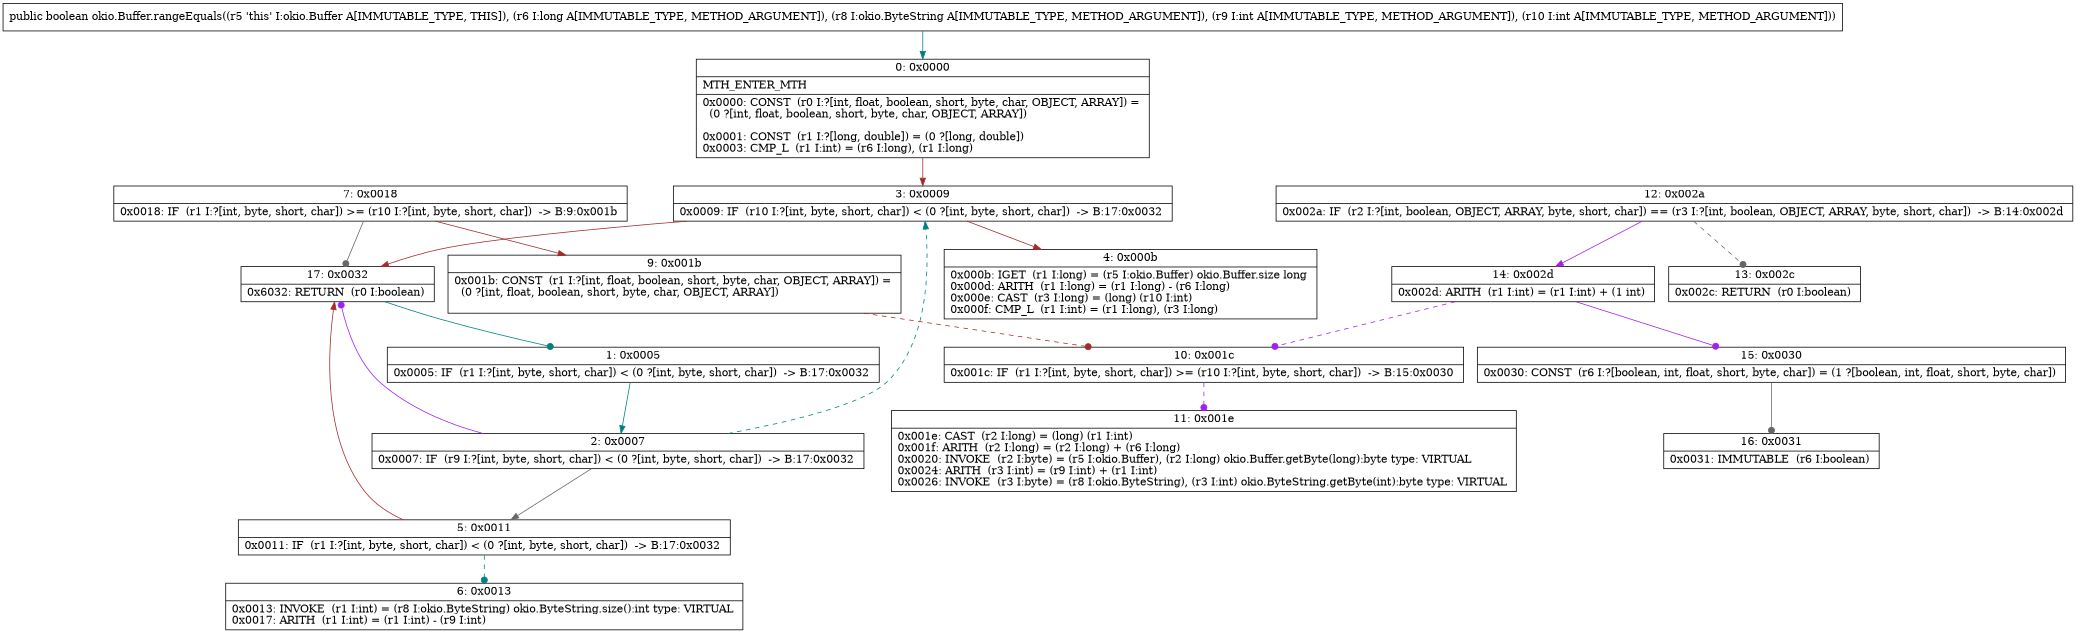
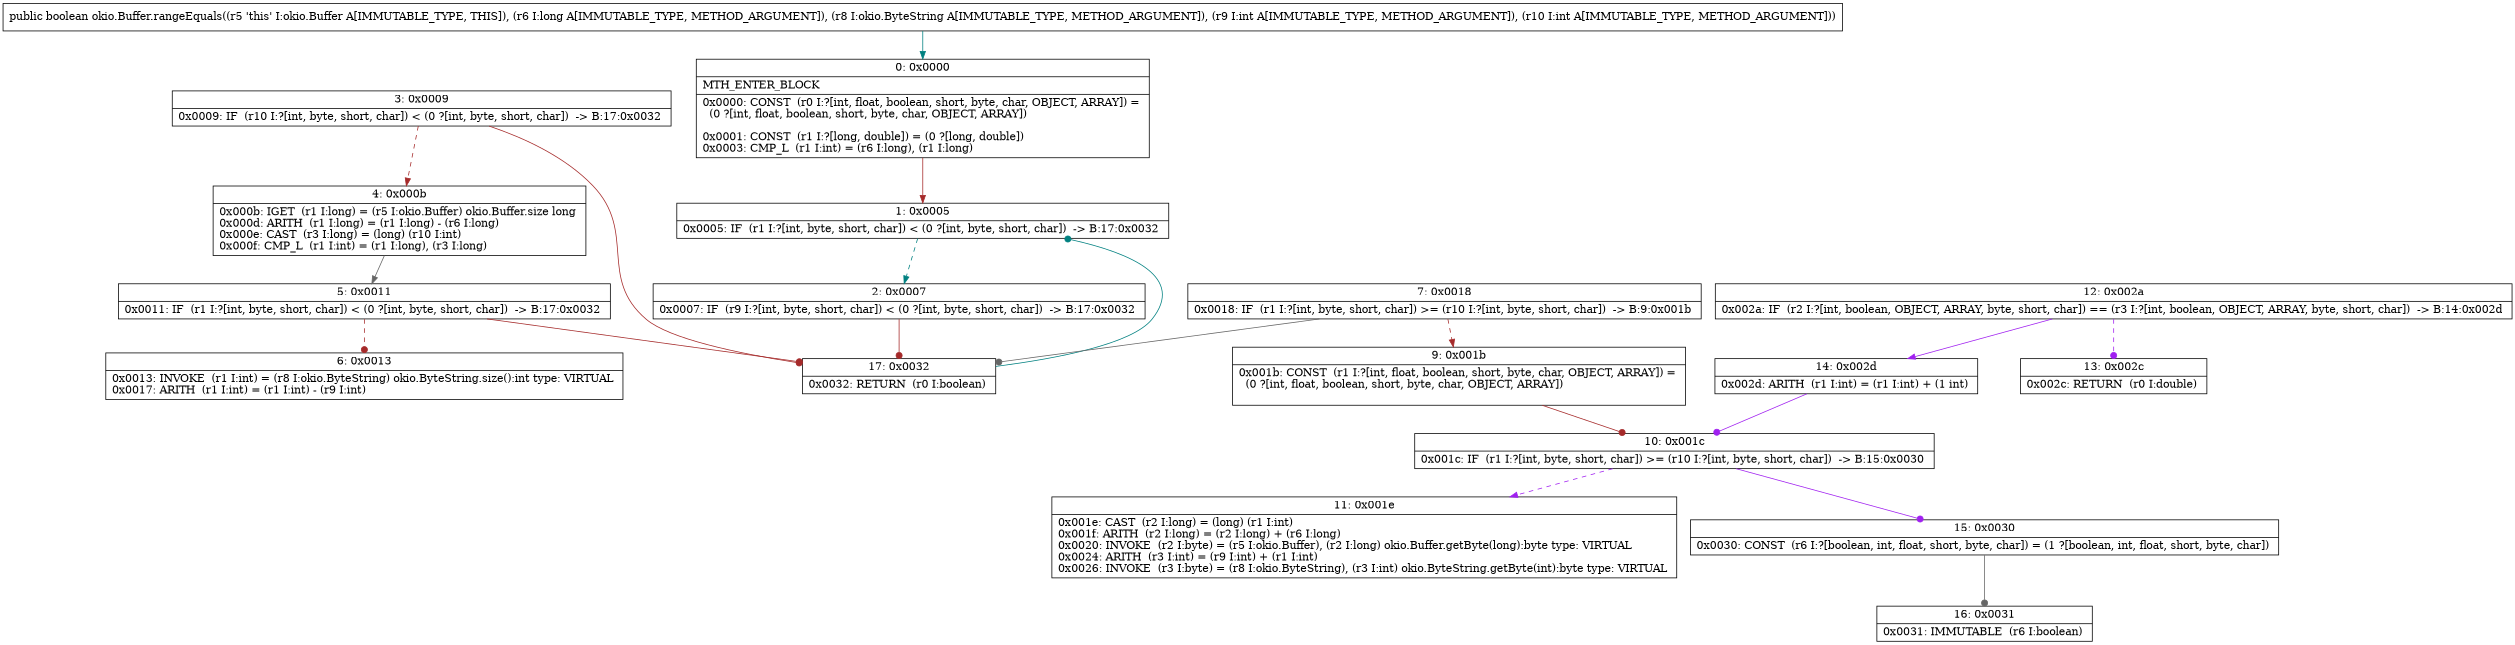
(755, 85) -> (761, 85)
(923, 168) -> (923, 176)
(1001, 234) -> (413, 152)
(536, 235) -> (620, 272)
(491, 236) -> (1450, 329)
(1717, 242) -> (2114, 336)
(338, 293) -> (899, 385)
(1765, 293) -> (2114, 385)
(1367, 324) -> (1763, 412)
(1644, 324) -> (1826, 493)
(974, 330) -> (1581, 418)
(885, 384) -> none
(392, 392) -> (899, 336)
(1204, 393) -> (1565, 482)
(626, 404) -> (912, 257)
(336, 427) -> (642, 340)
(554, 492) -> (380, 266)
(484, 566) -> (364, 333)
